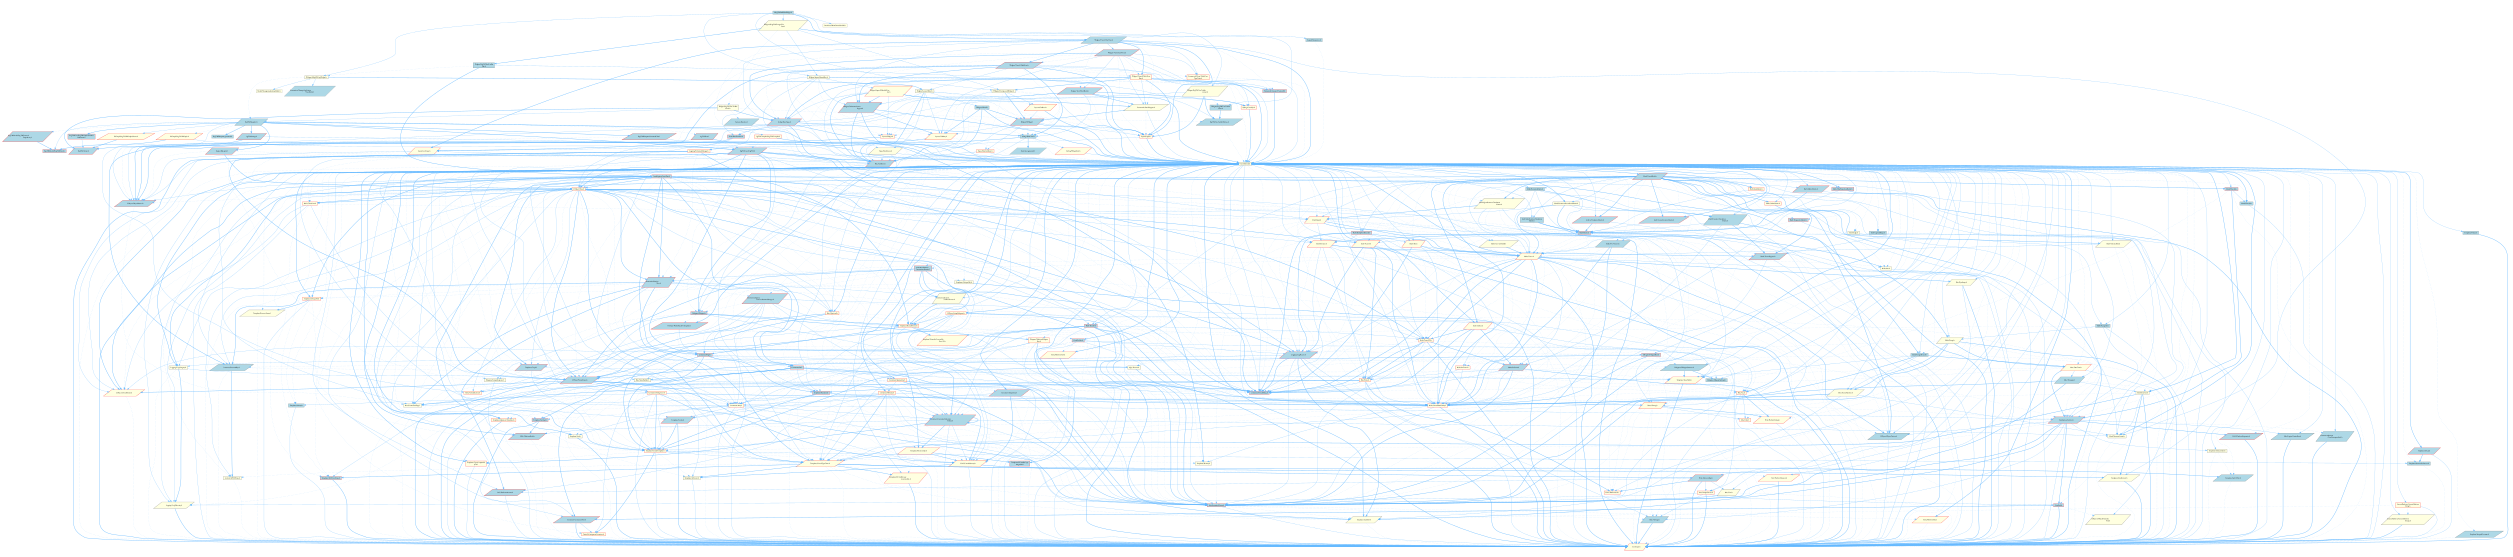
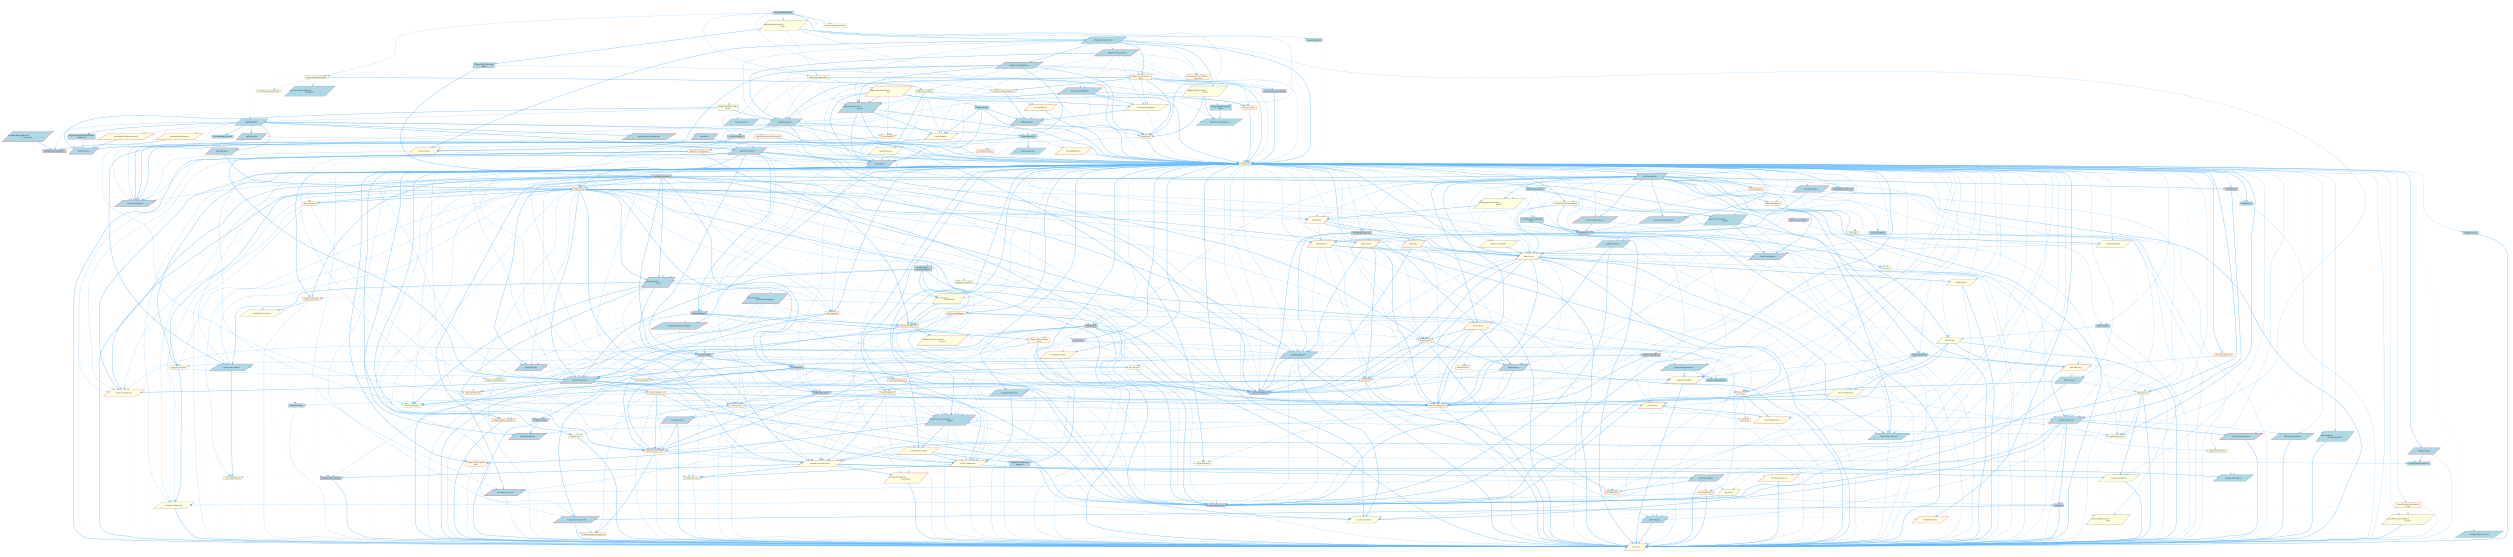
none -> (2224, 355)
